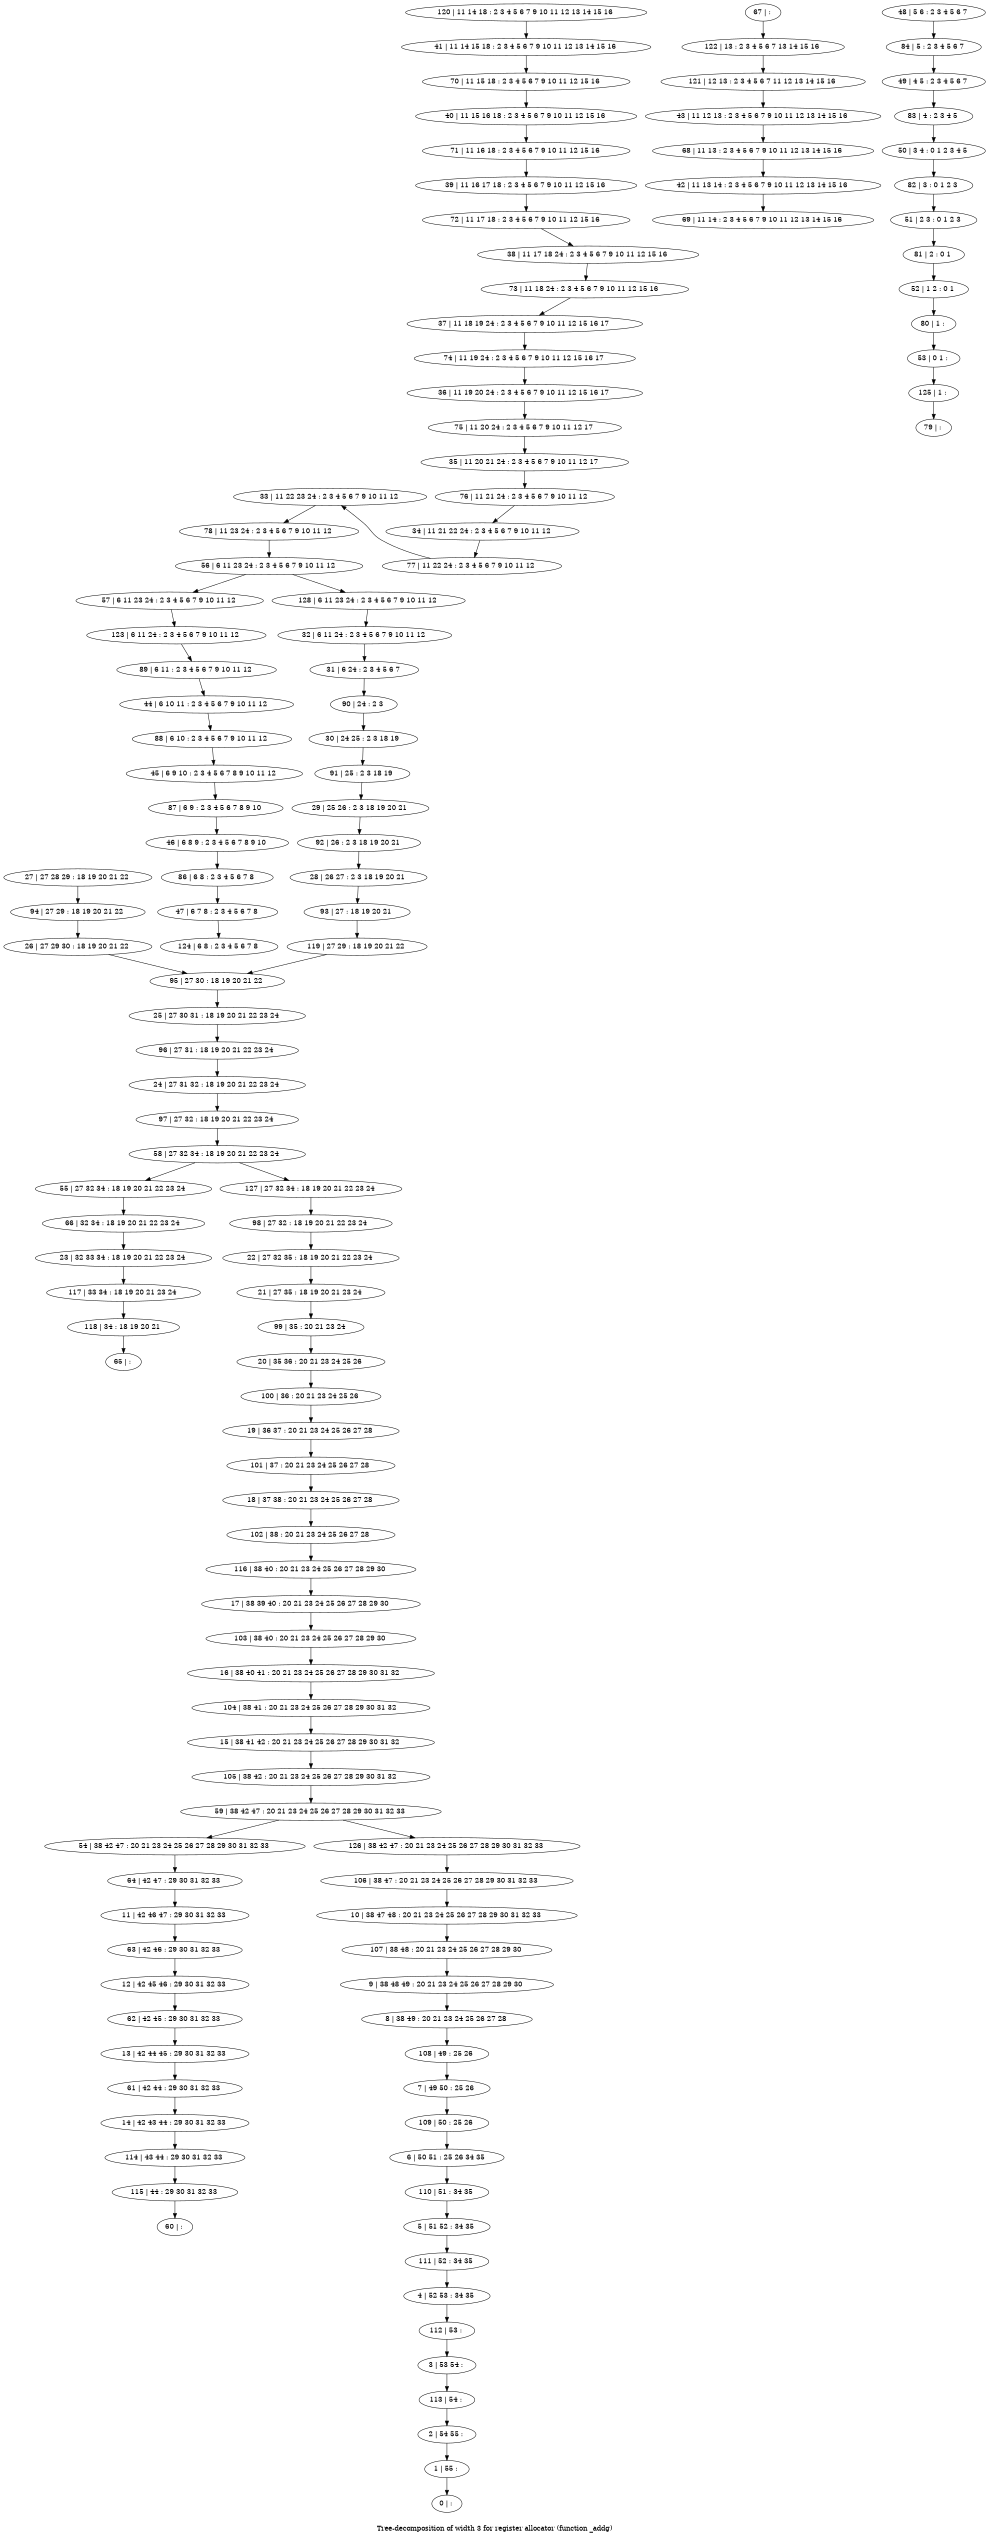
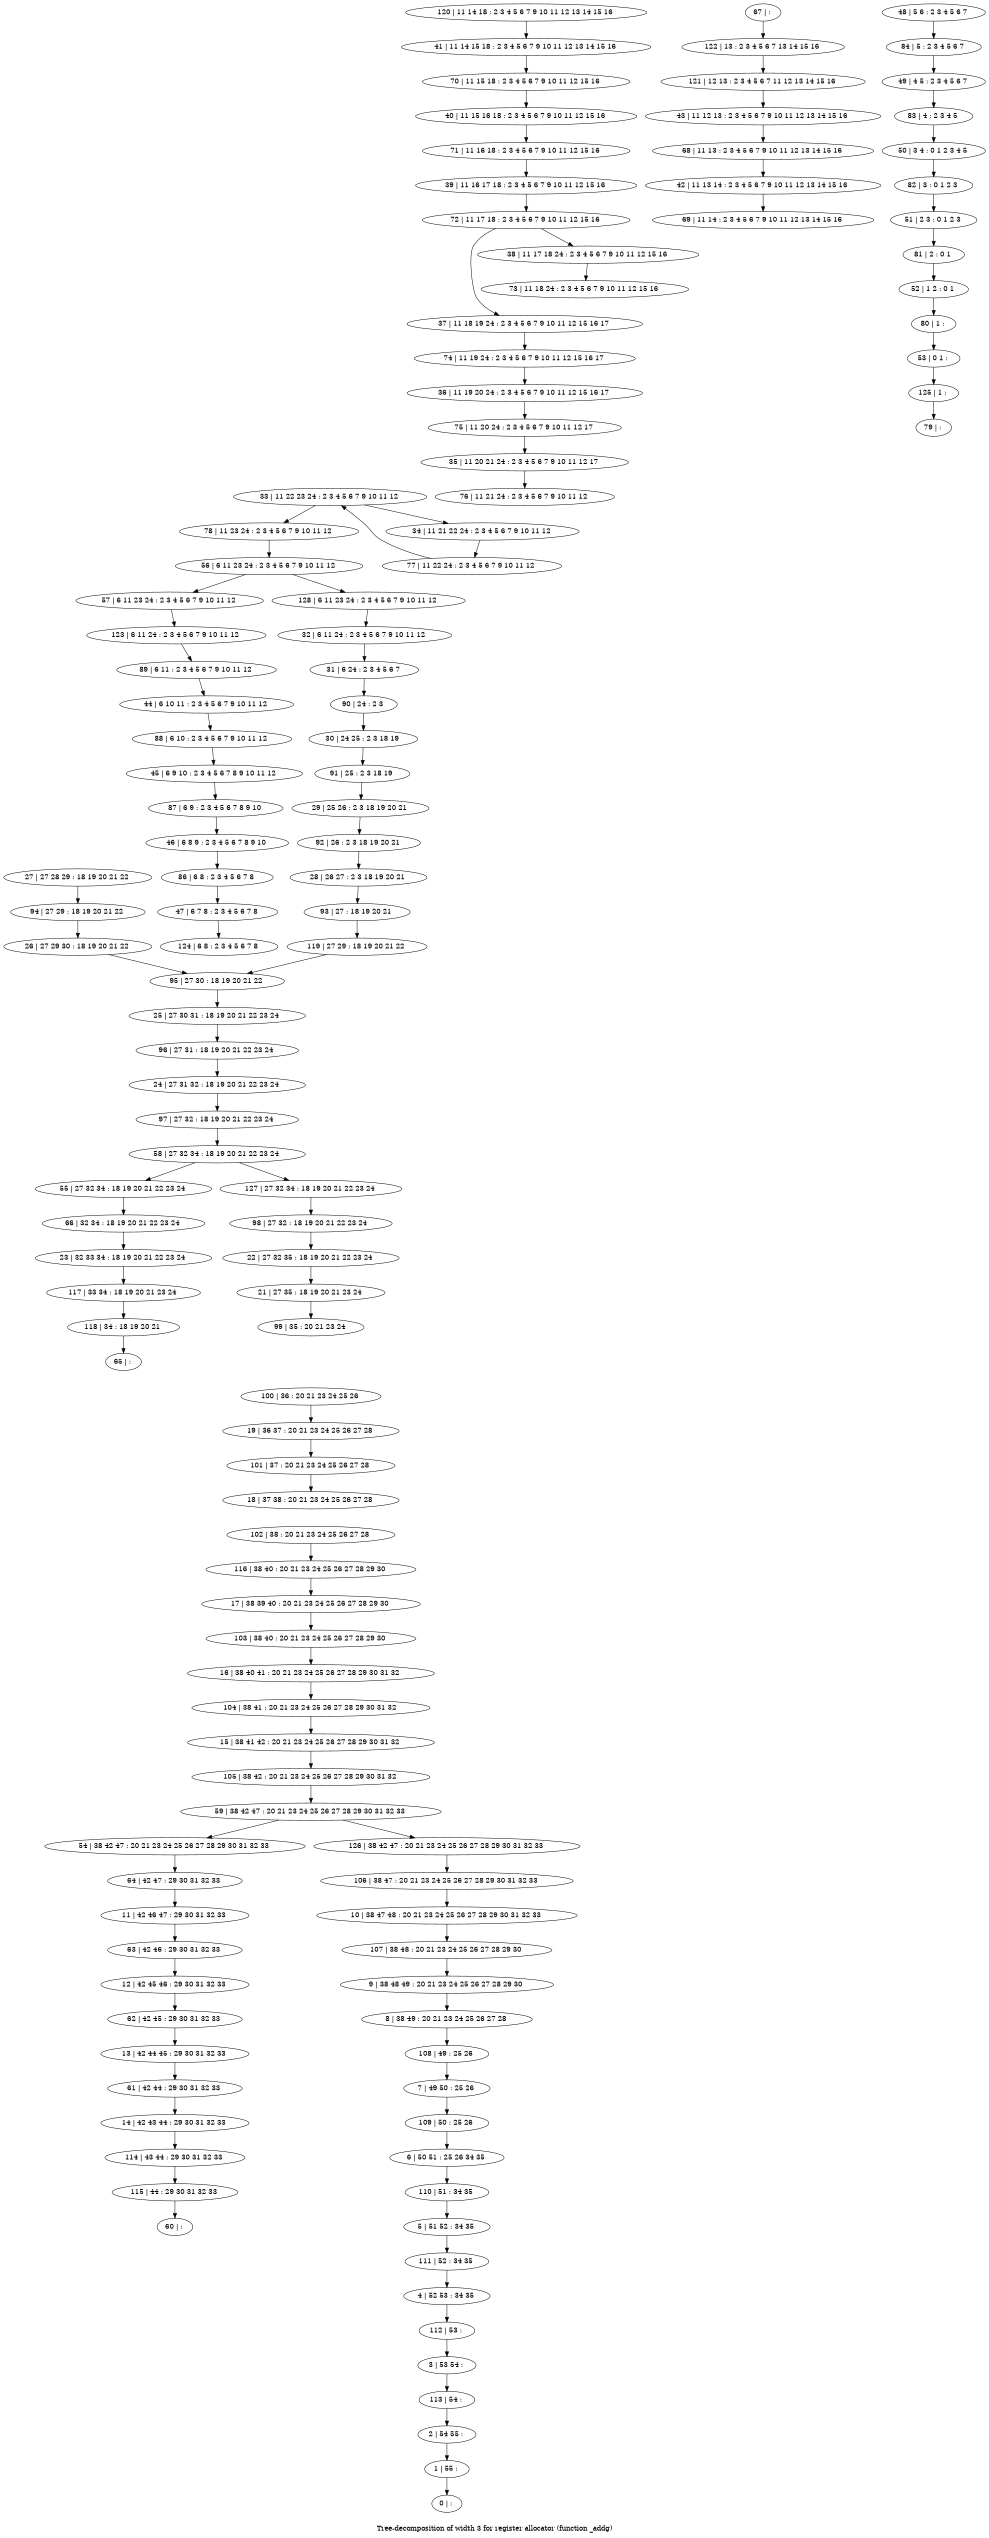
(557, 305) -> (471, 270)
(506, 513) -> (404, 514)
(311, 1362) -> none
(311, 1515) -> none
